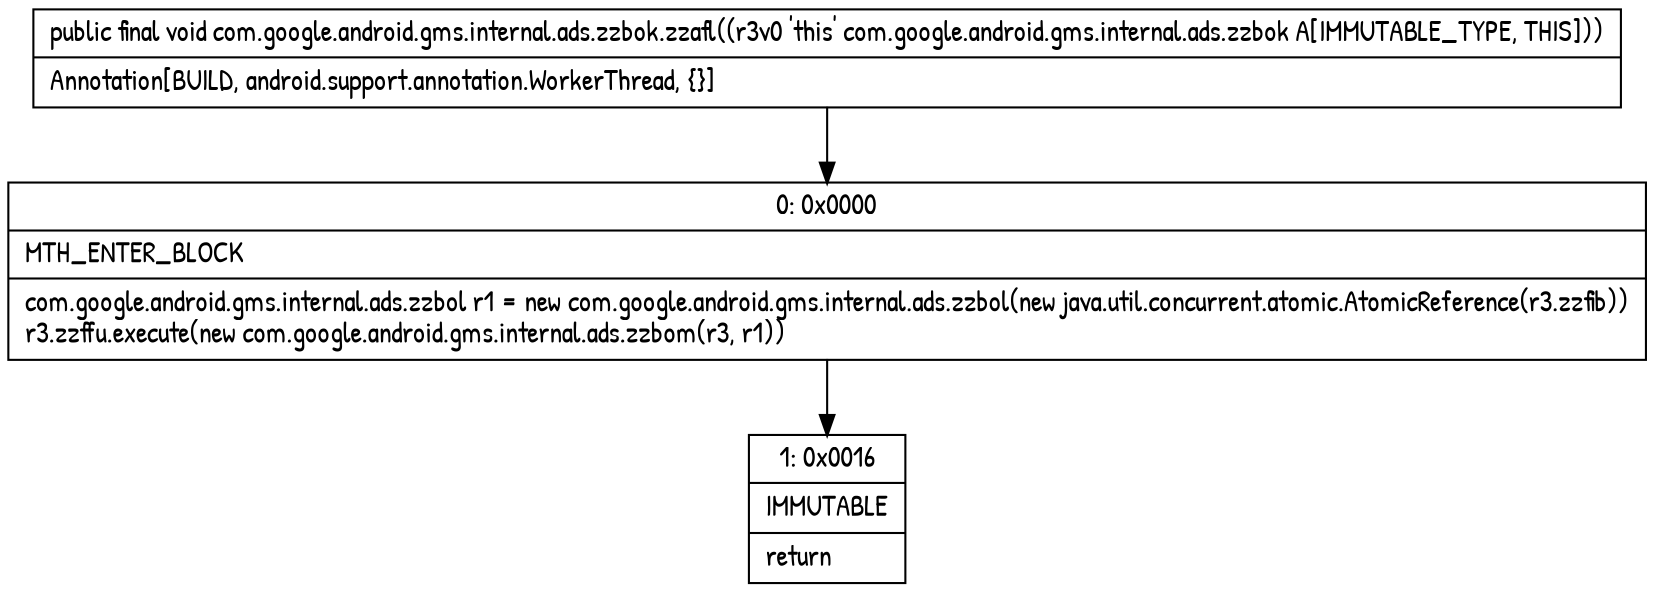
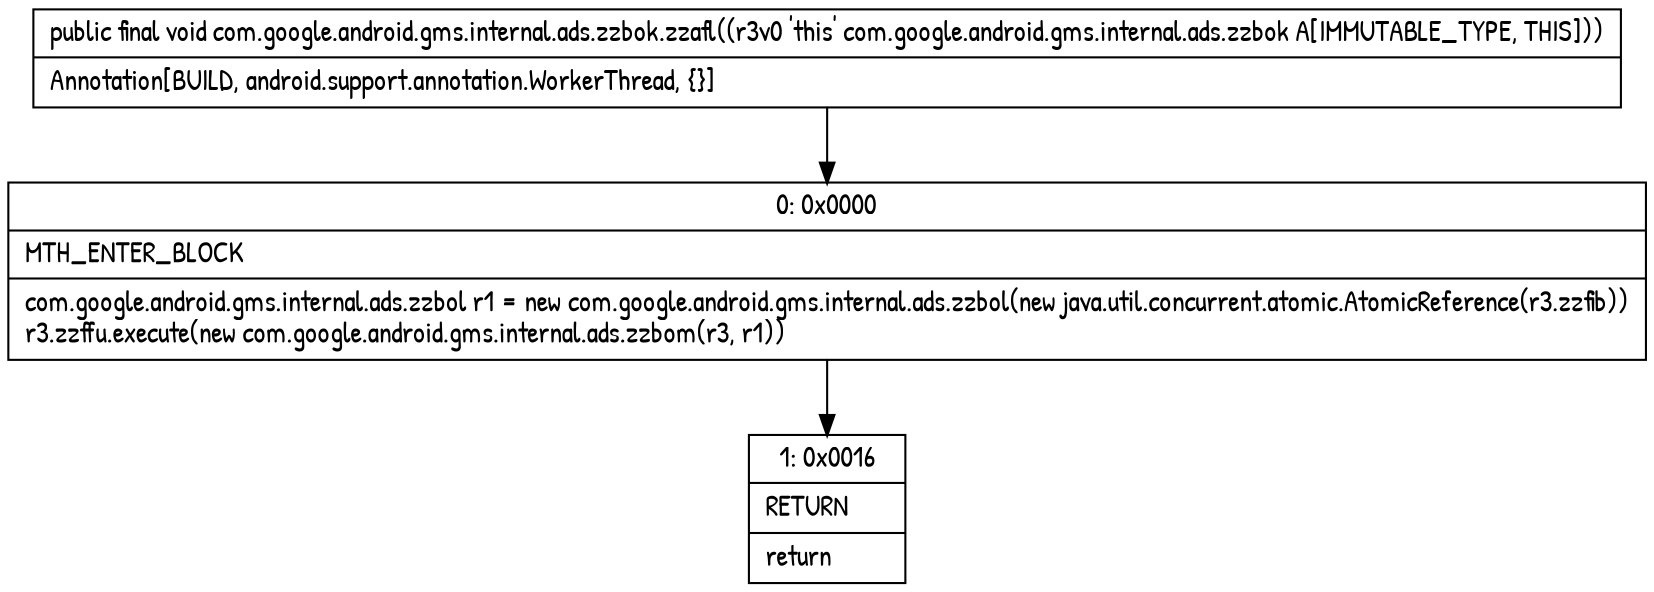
(827, 507) -> (807, 507)
